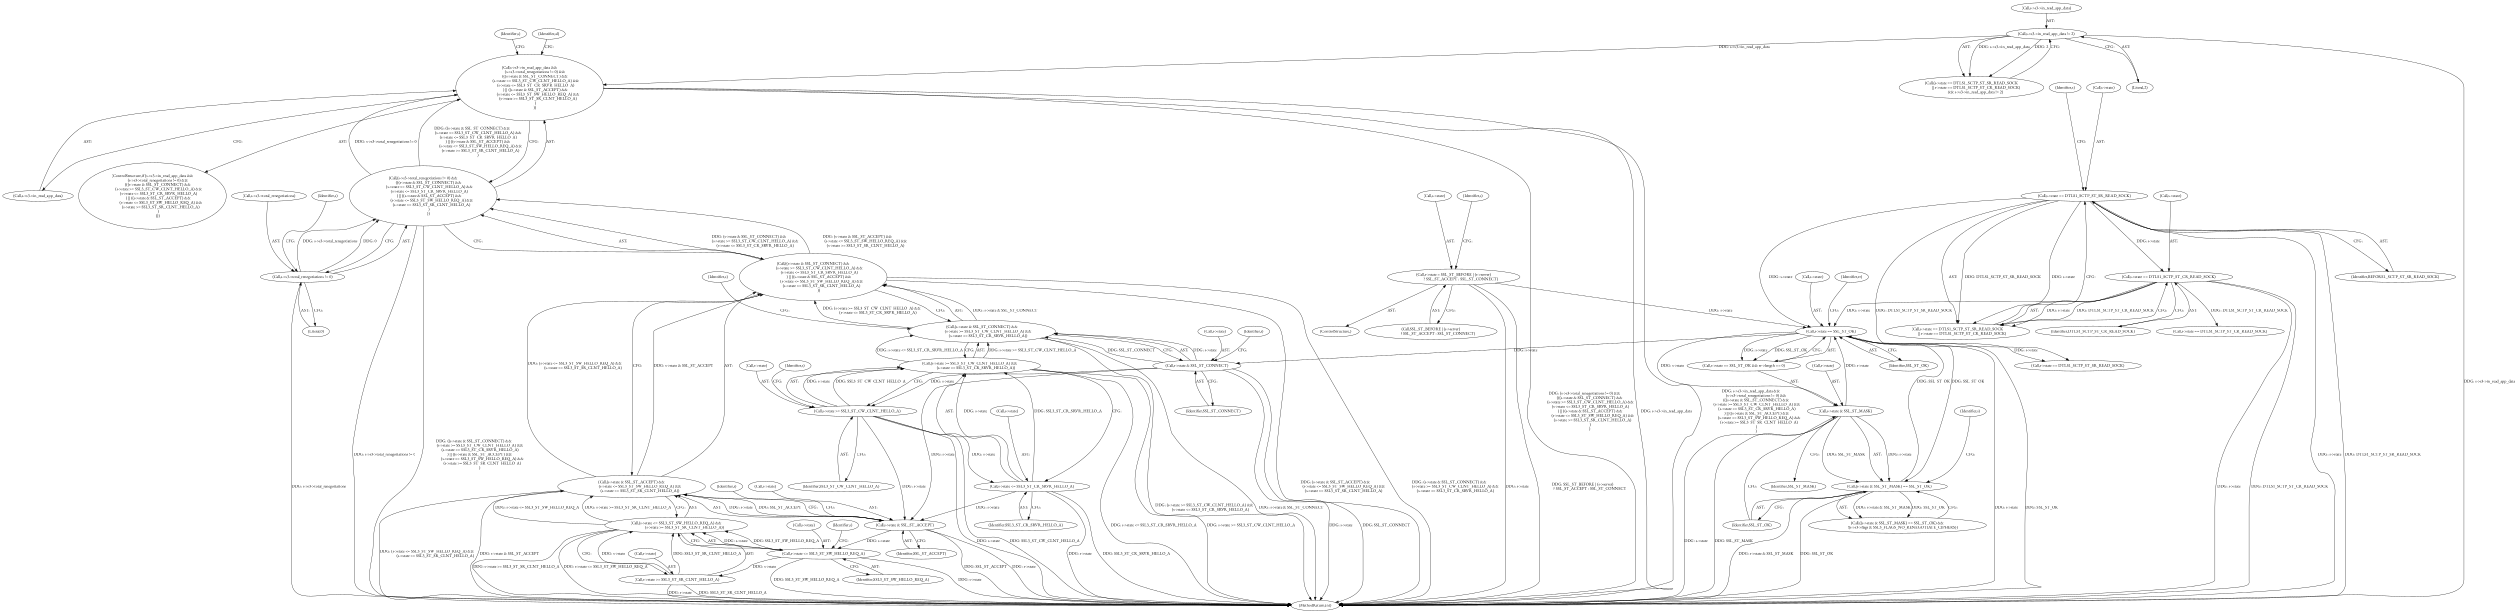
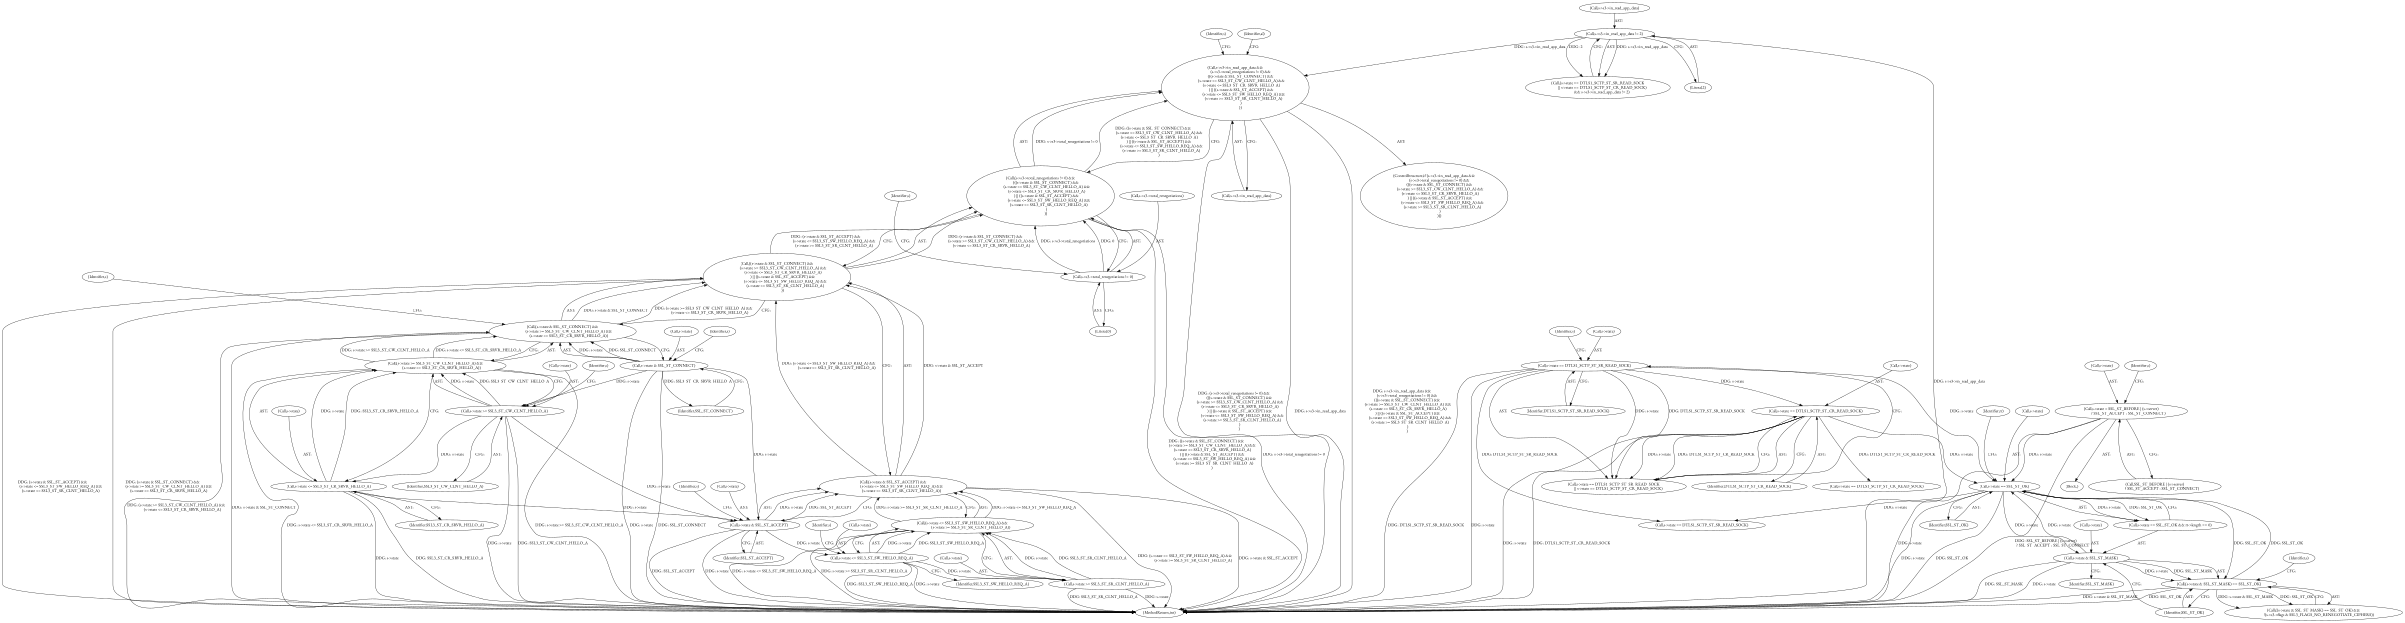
(2395, 277) -> (1568, 411)
(1336, 331) -> (2072, 487)
(1519, 348) -> none
(1201, 381) -> (740, 381)
(1213, 381) -> (698, 381)
(865, 566) -> none
(342, 594) -> none
